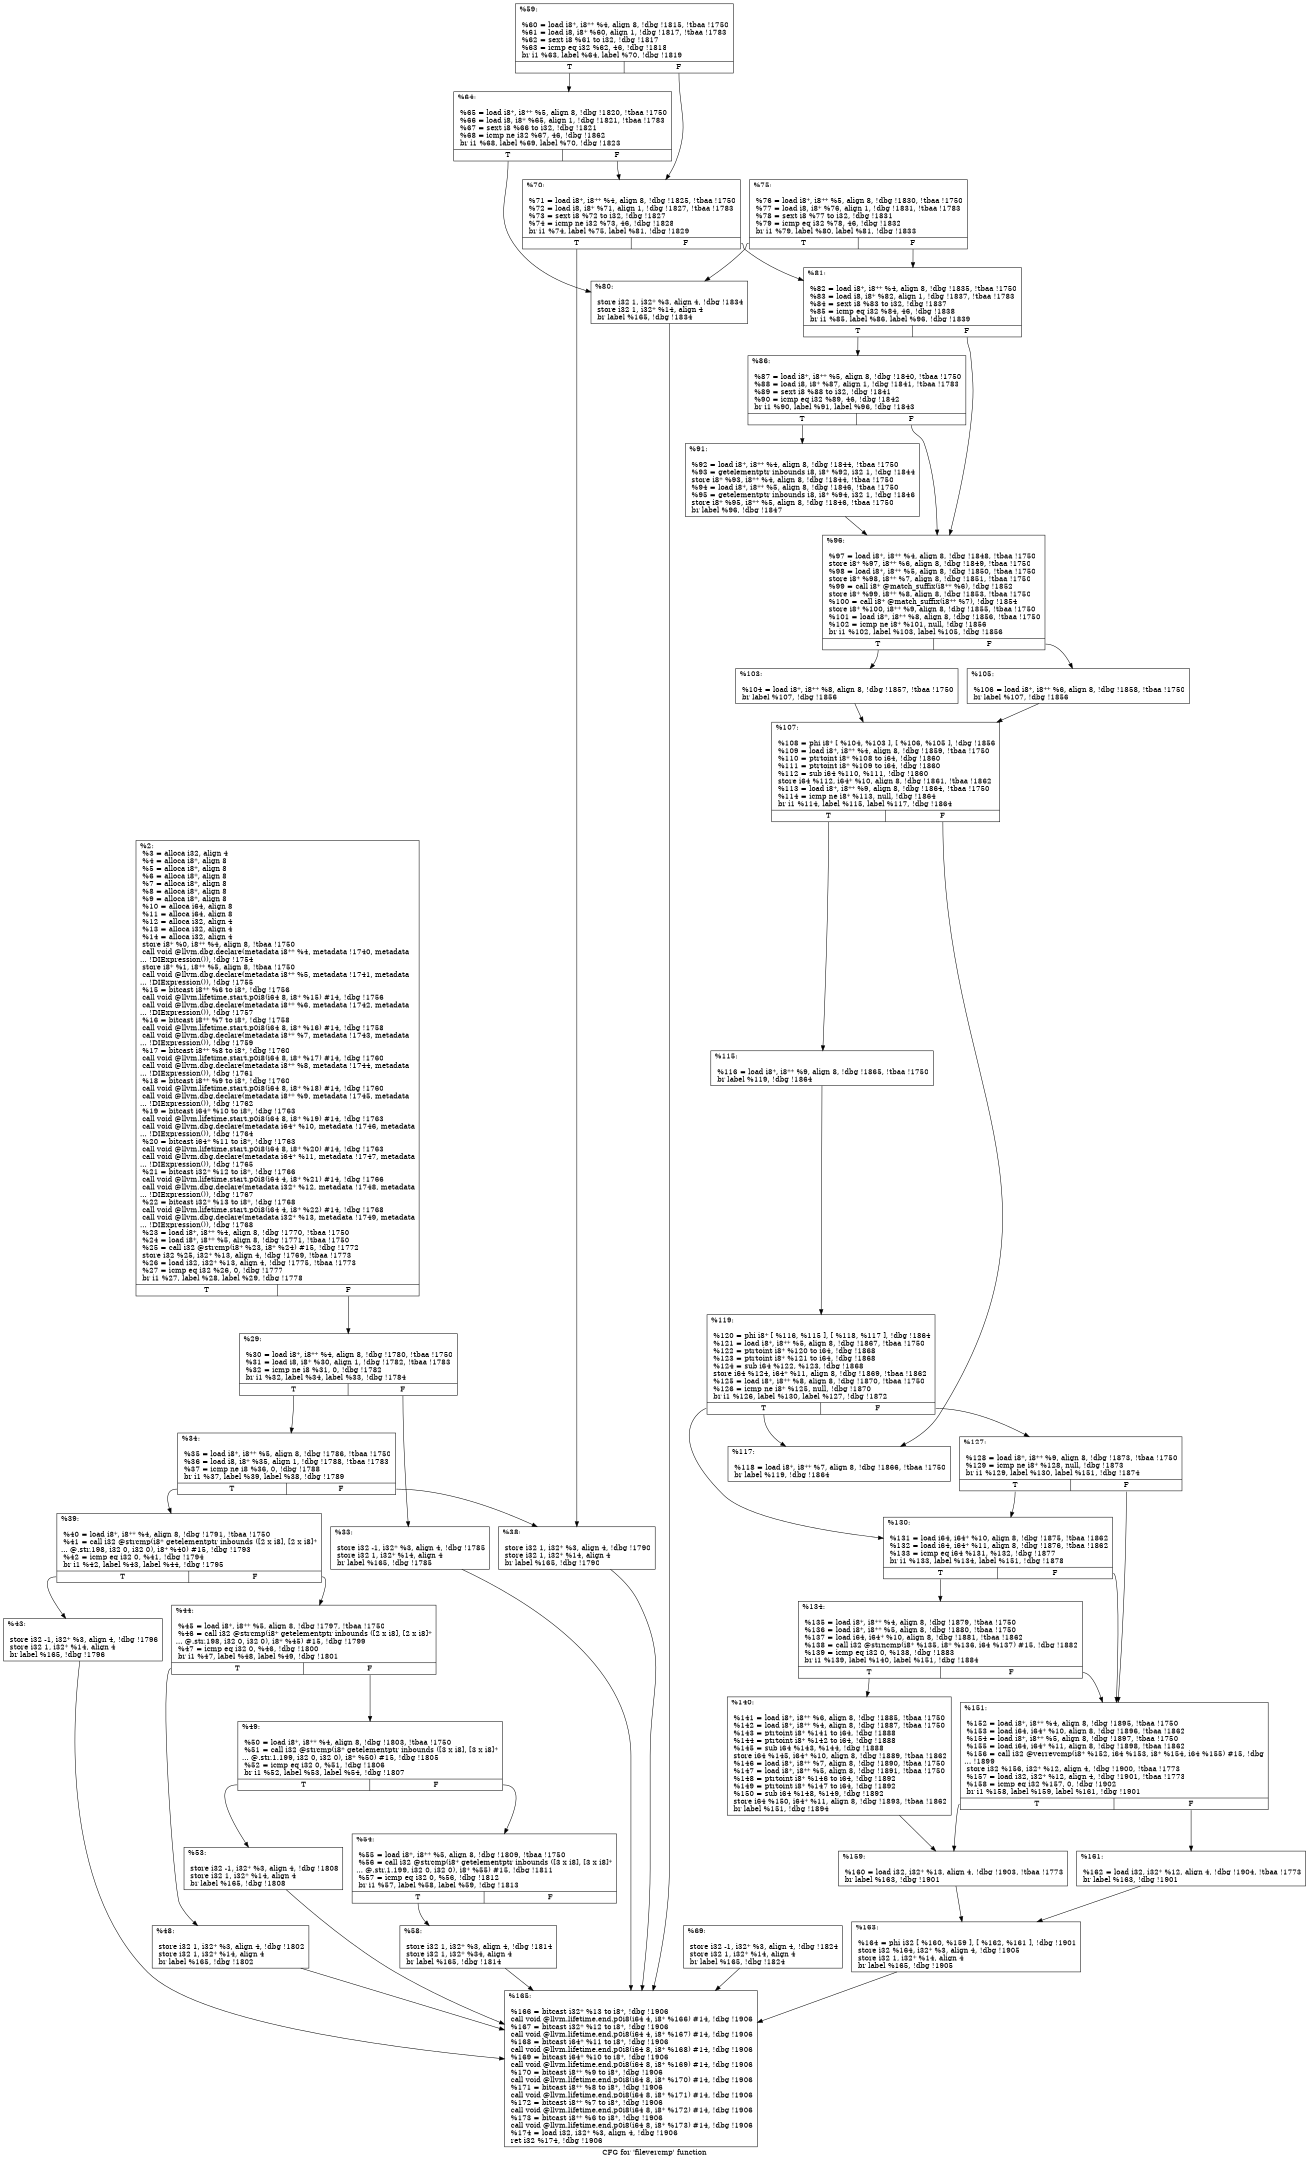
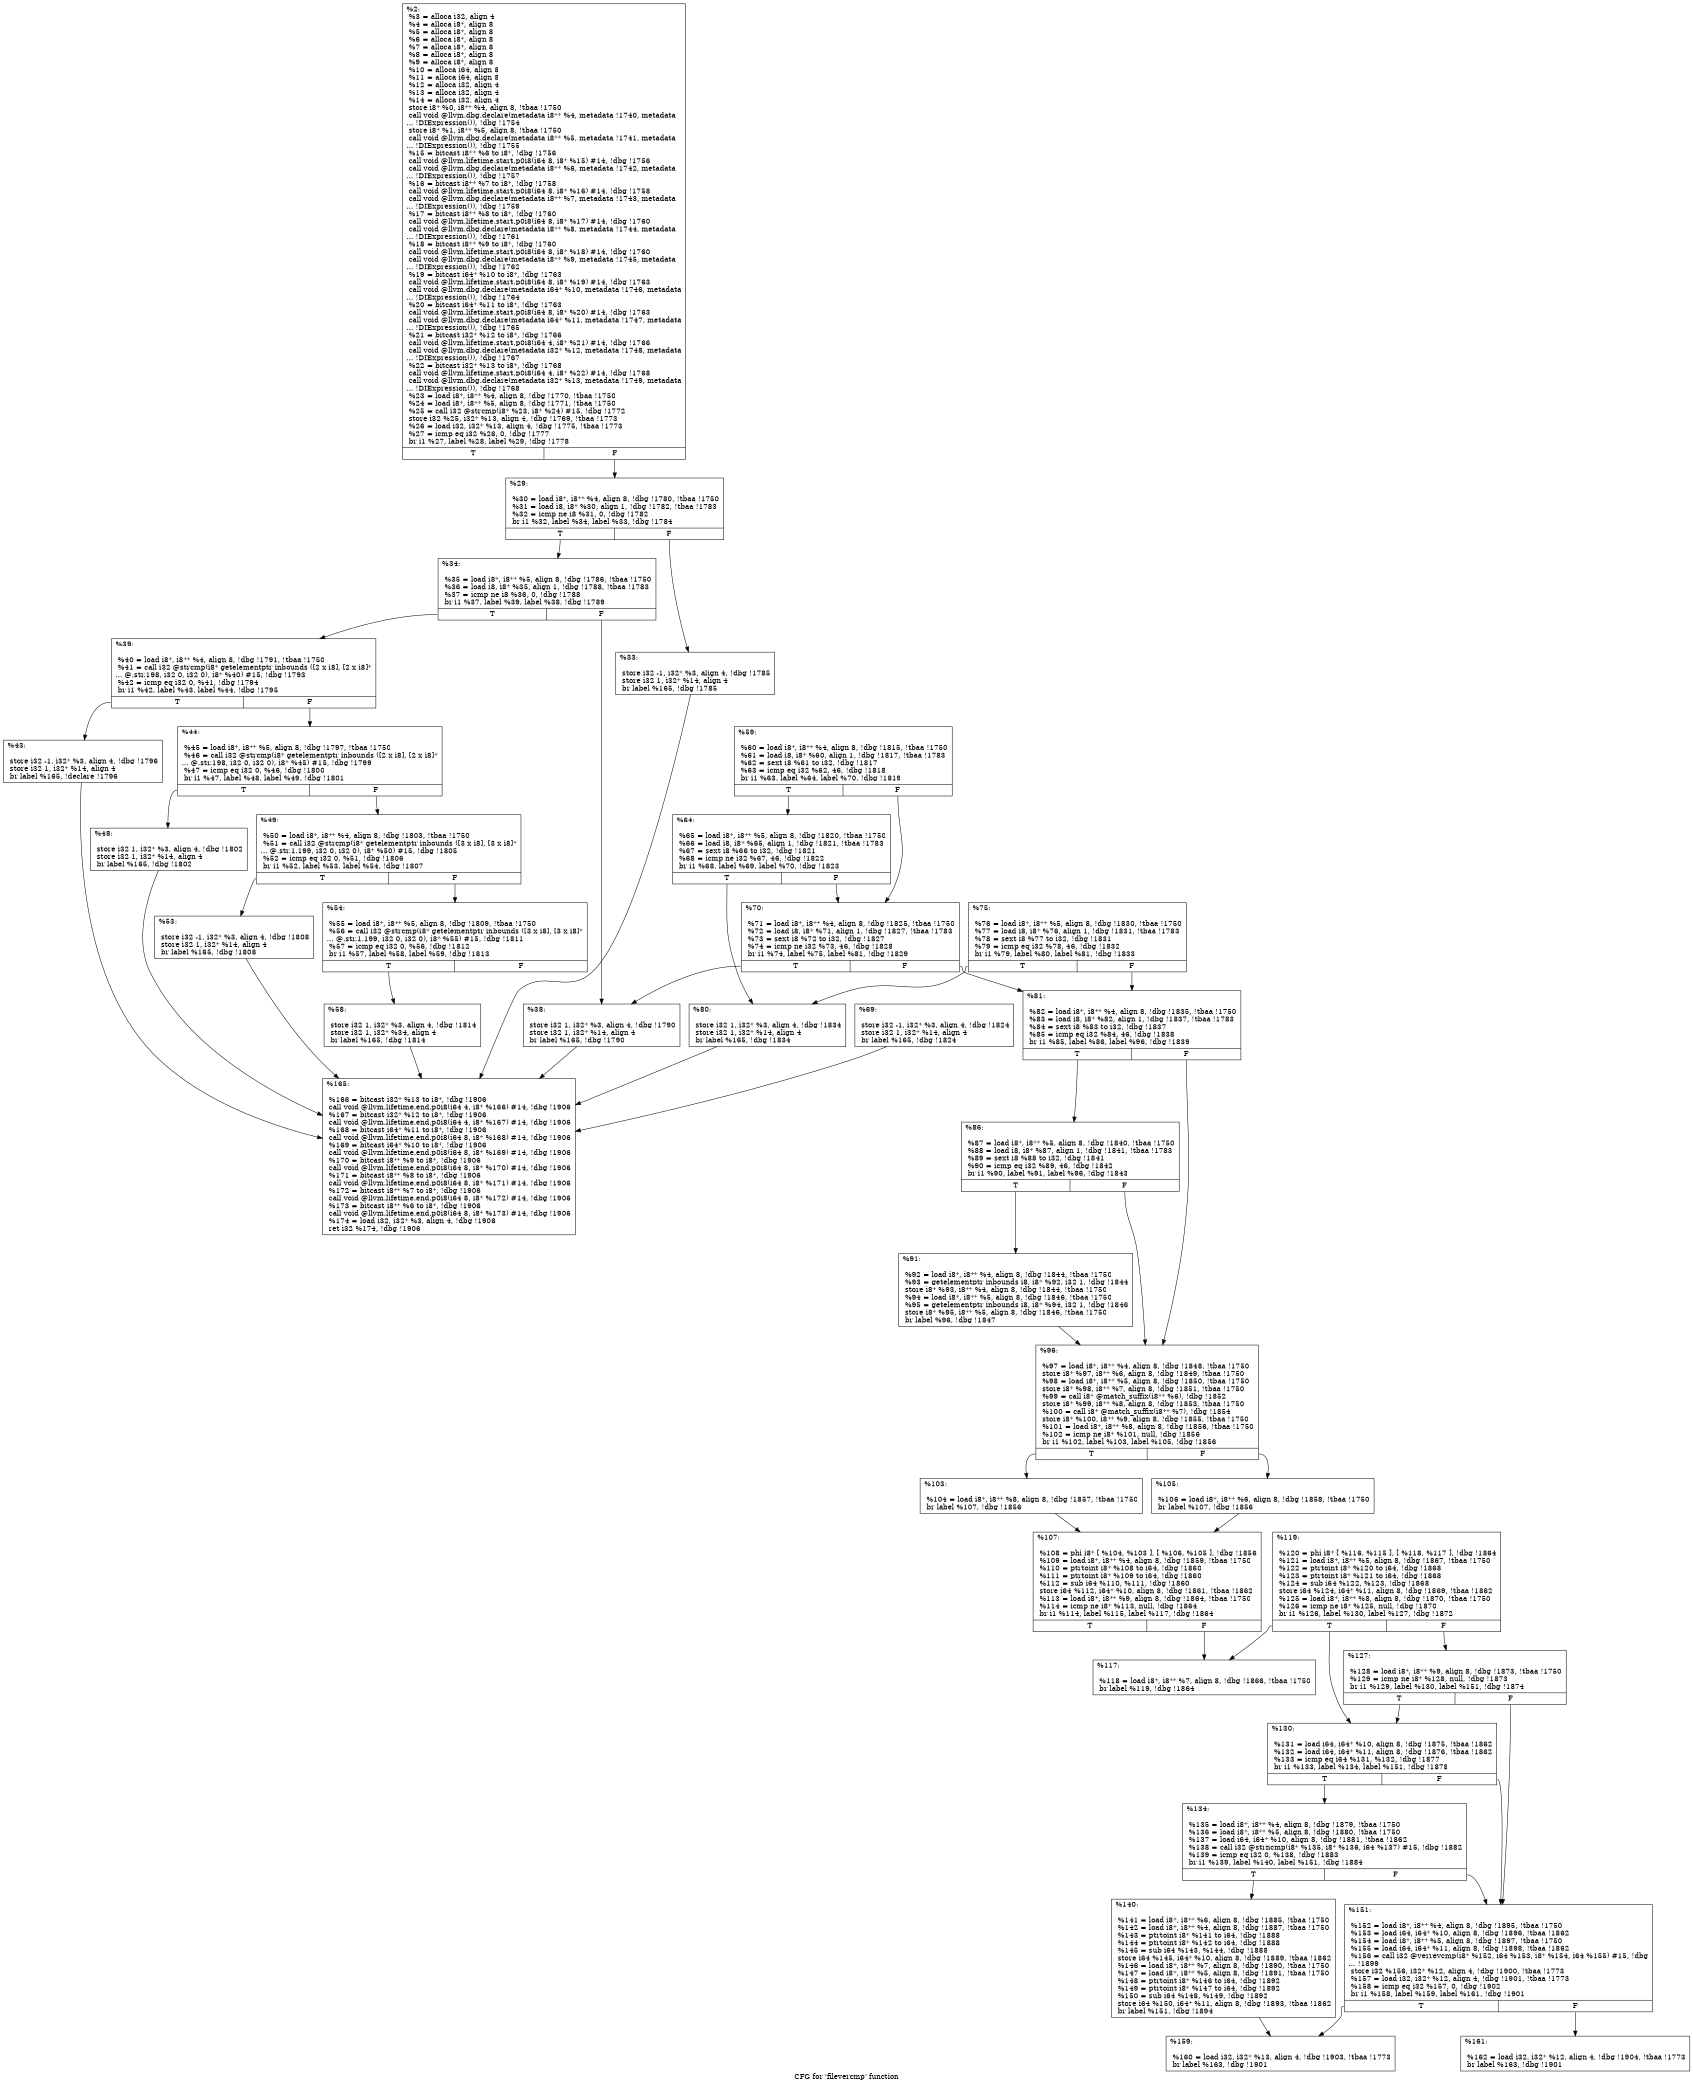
(532, 136) -> (750, 859)
(822, 1068) -> none
(56, 1655) -> (63, 777)
(966, 1947) -> none
